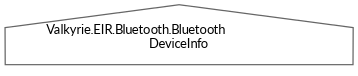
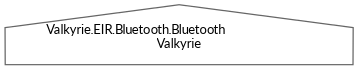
(179, 38) -> (179, 38)
